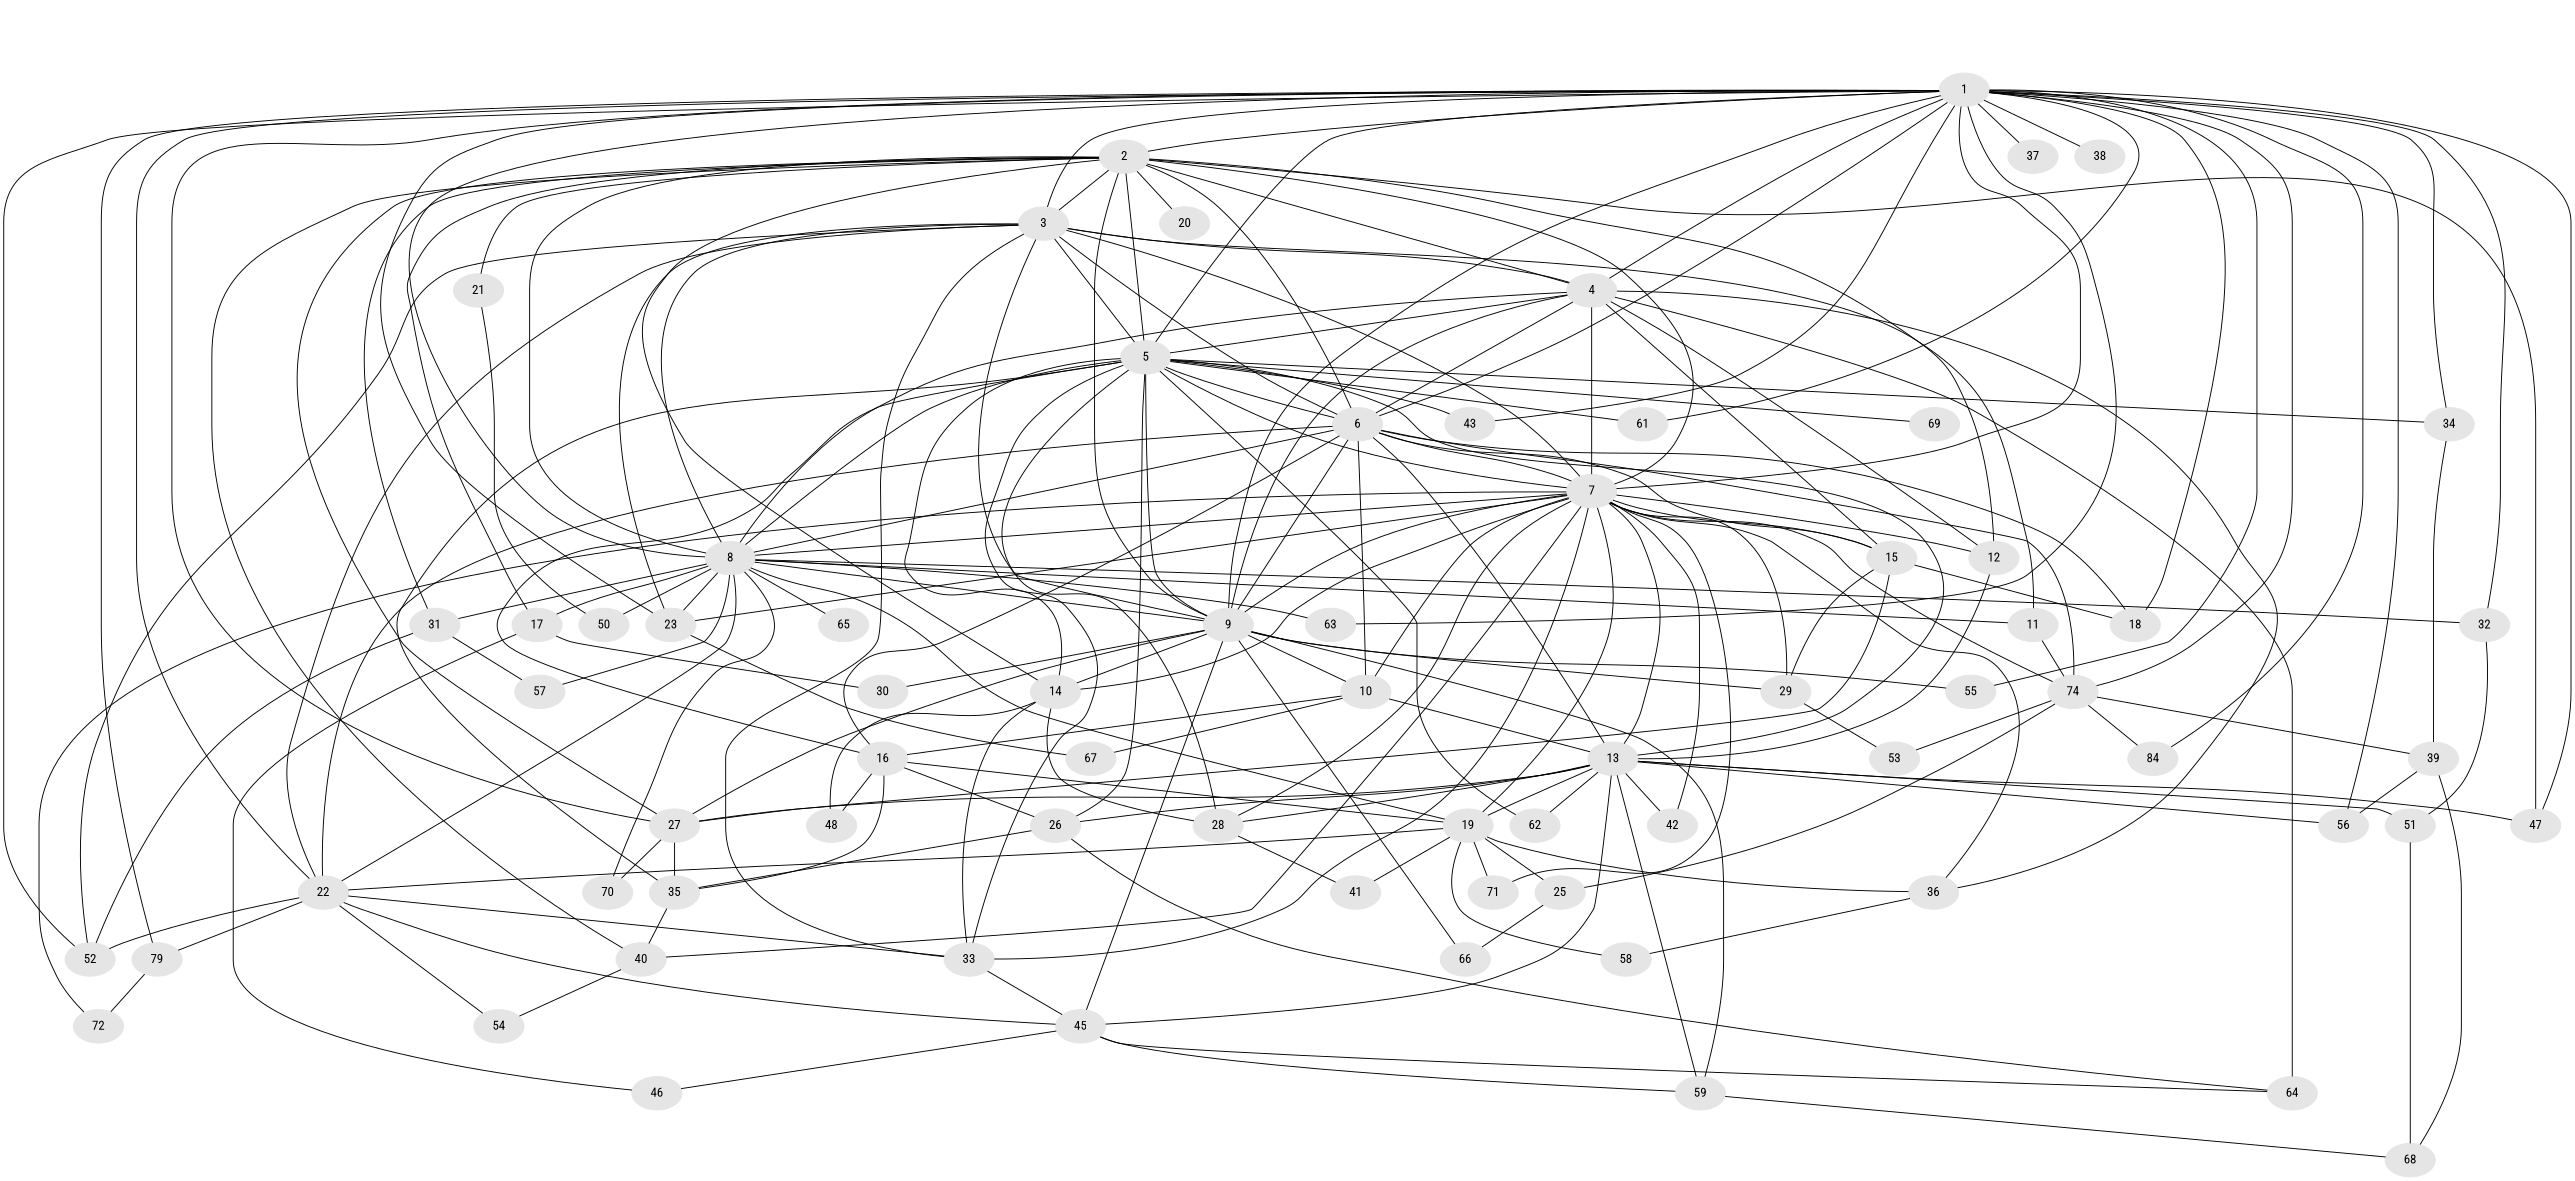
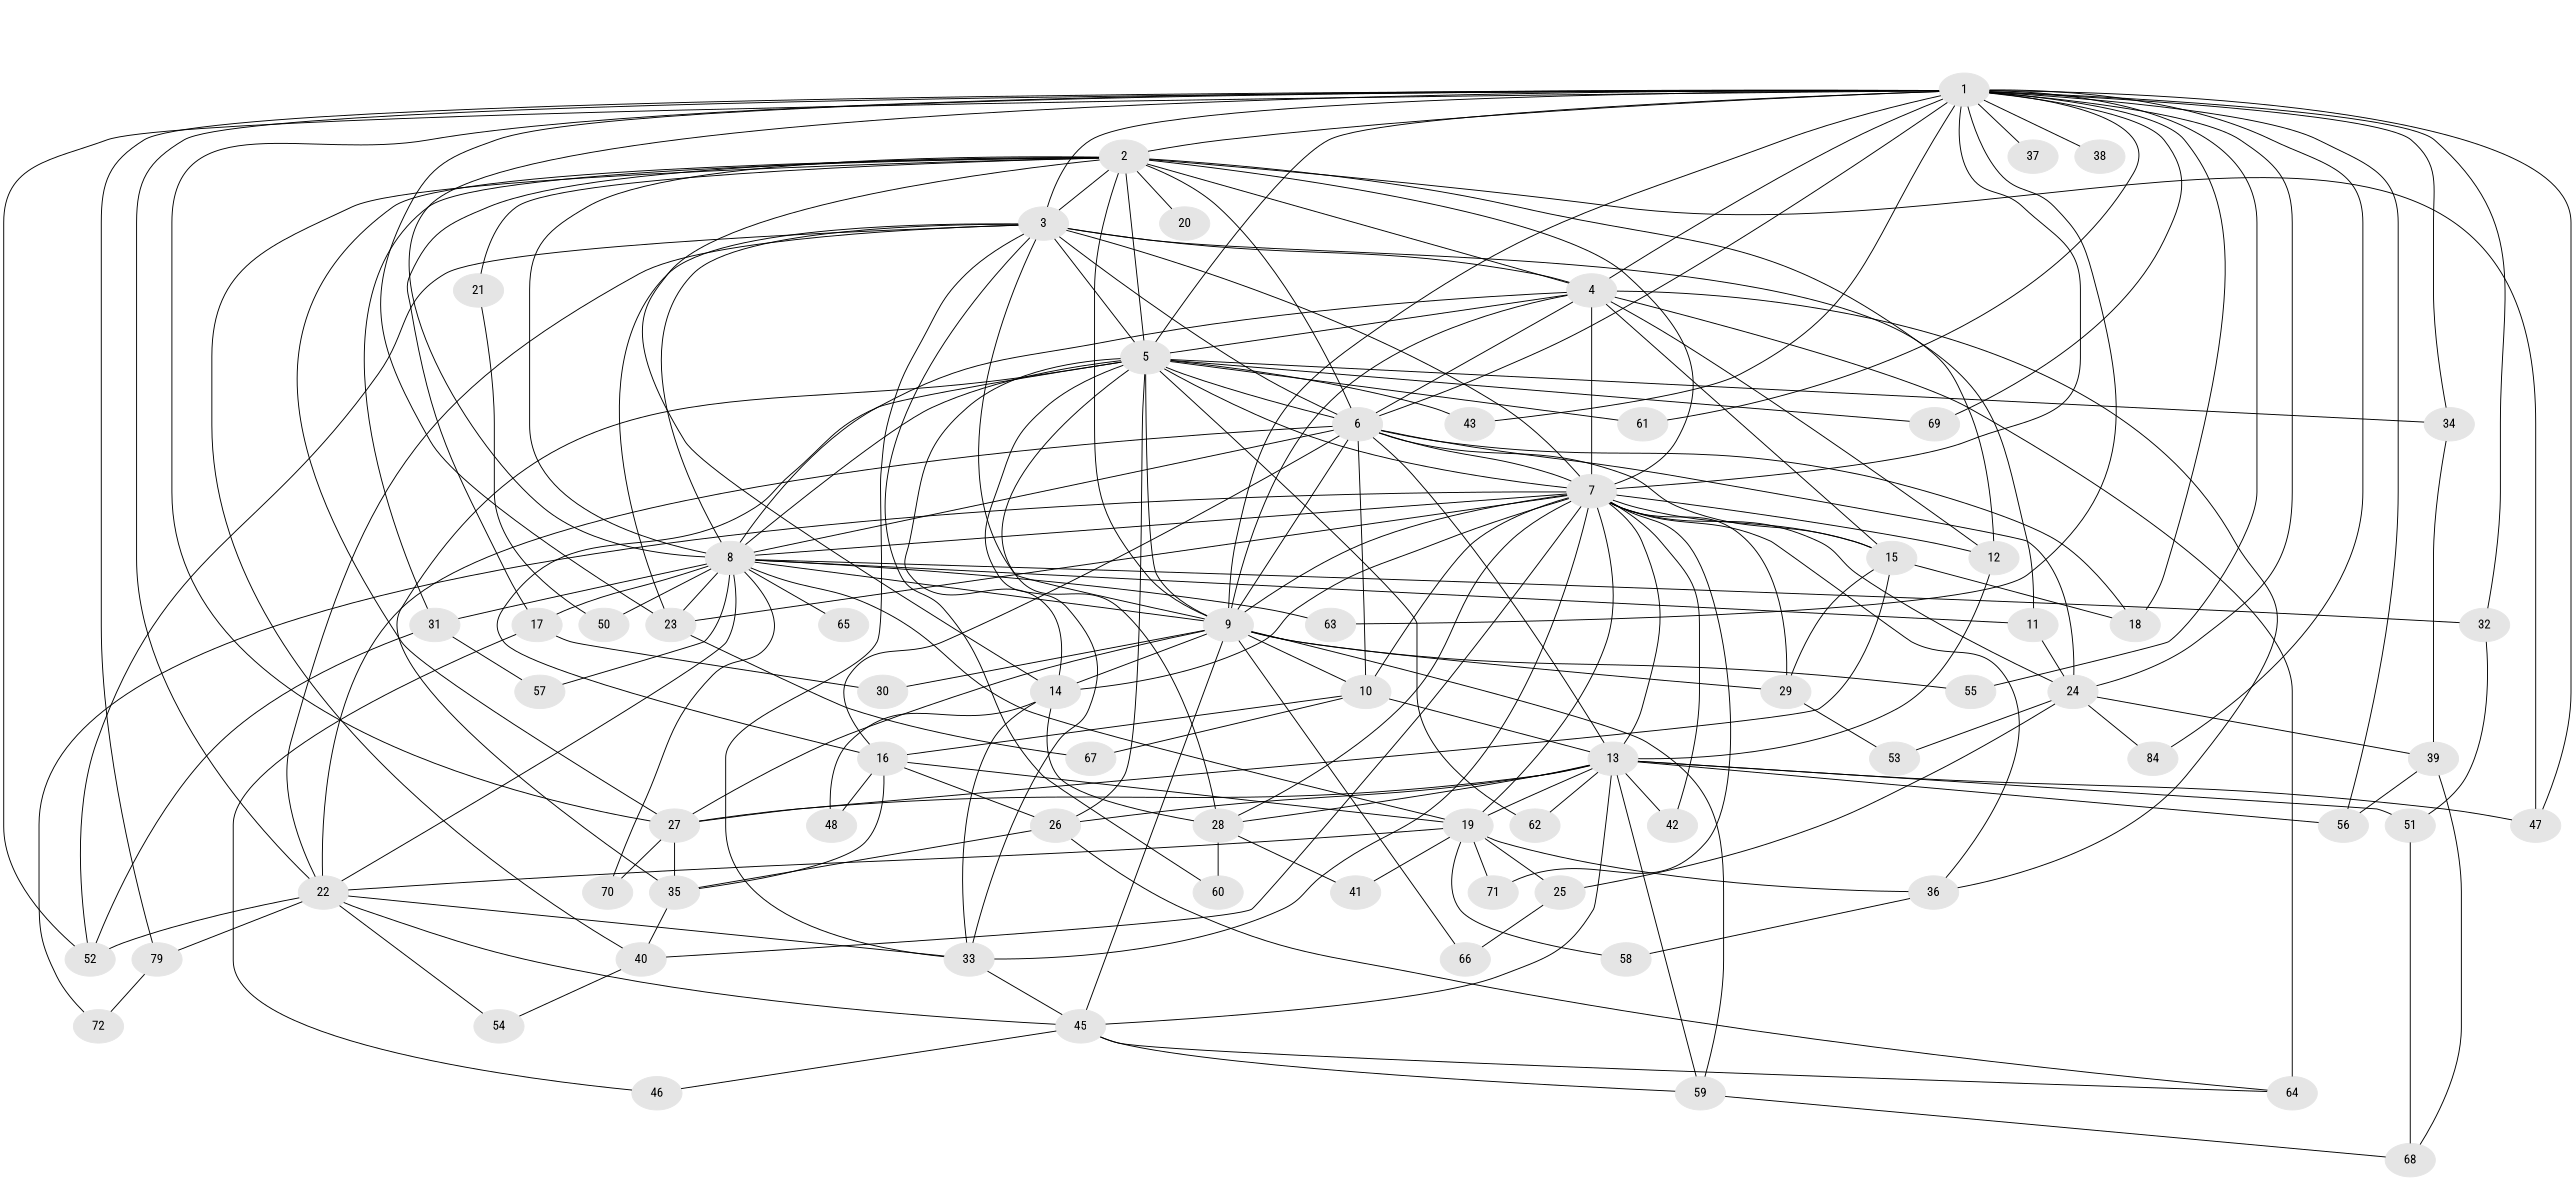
none -> (2167, 234)
(1788, 486) -> none
(2073, 692) -> (2073, 692)
none -> (1218, 893)
